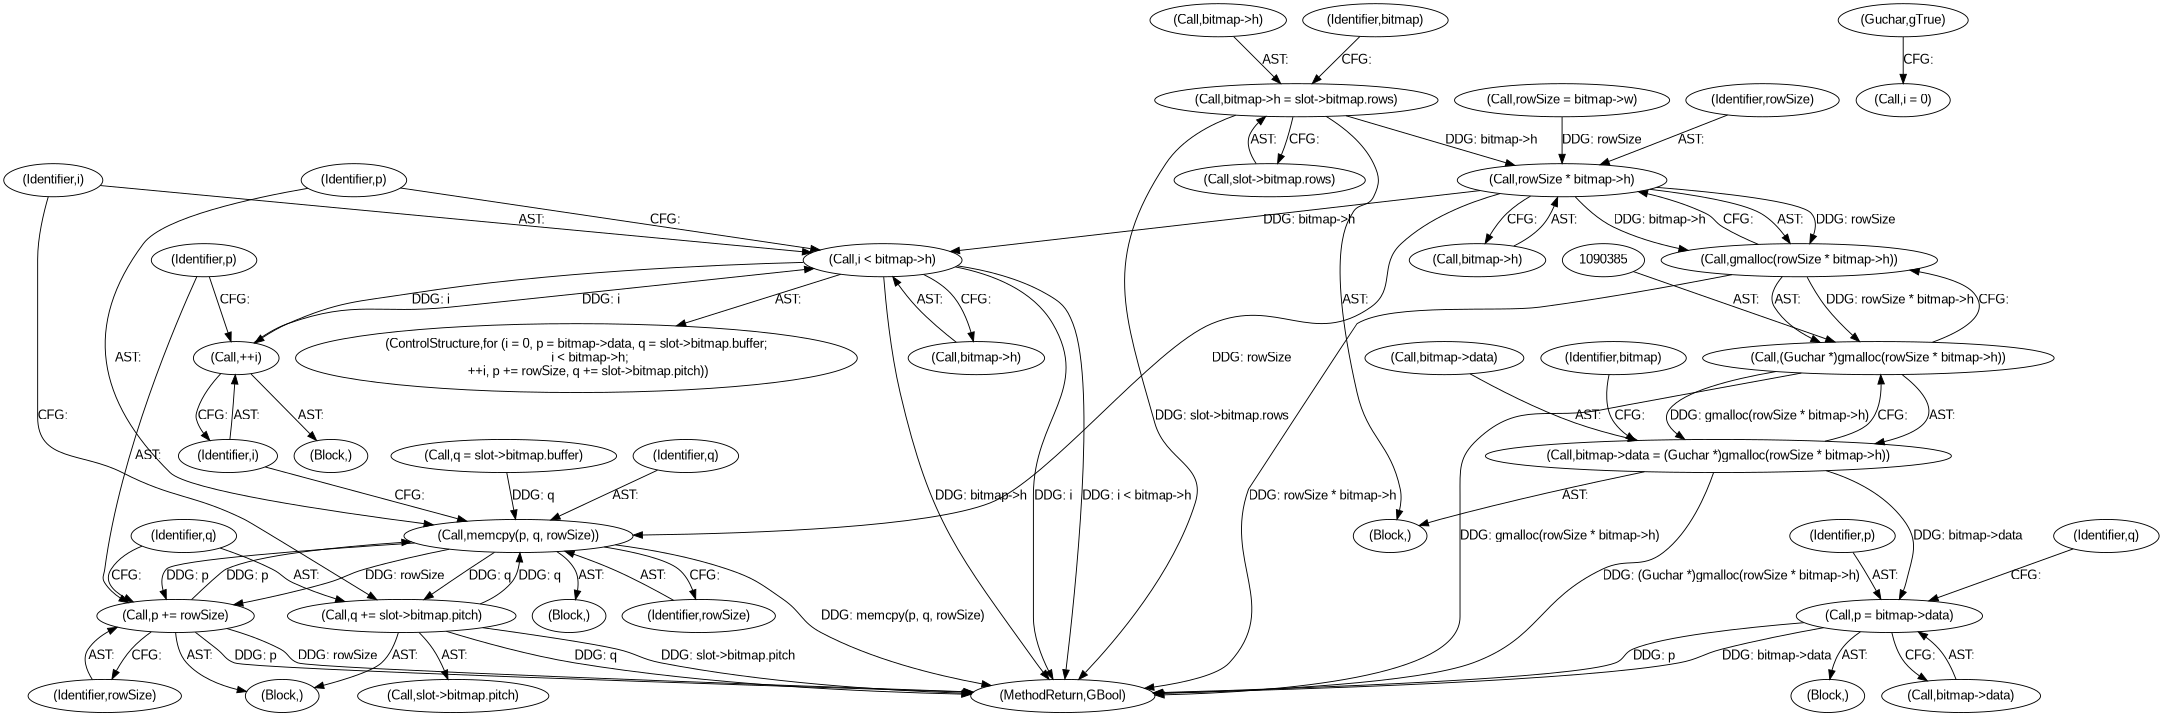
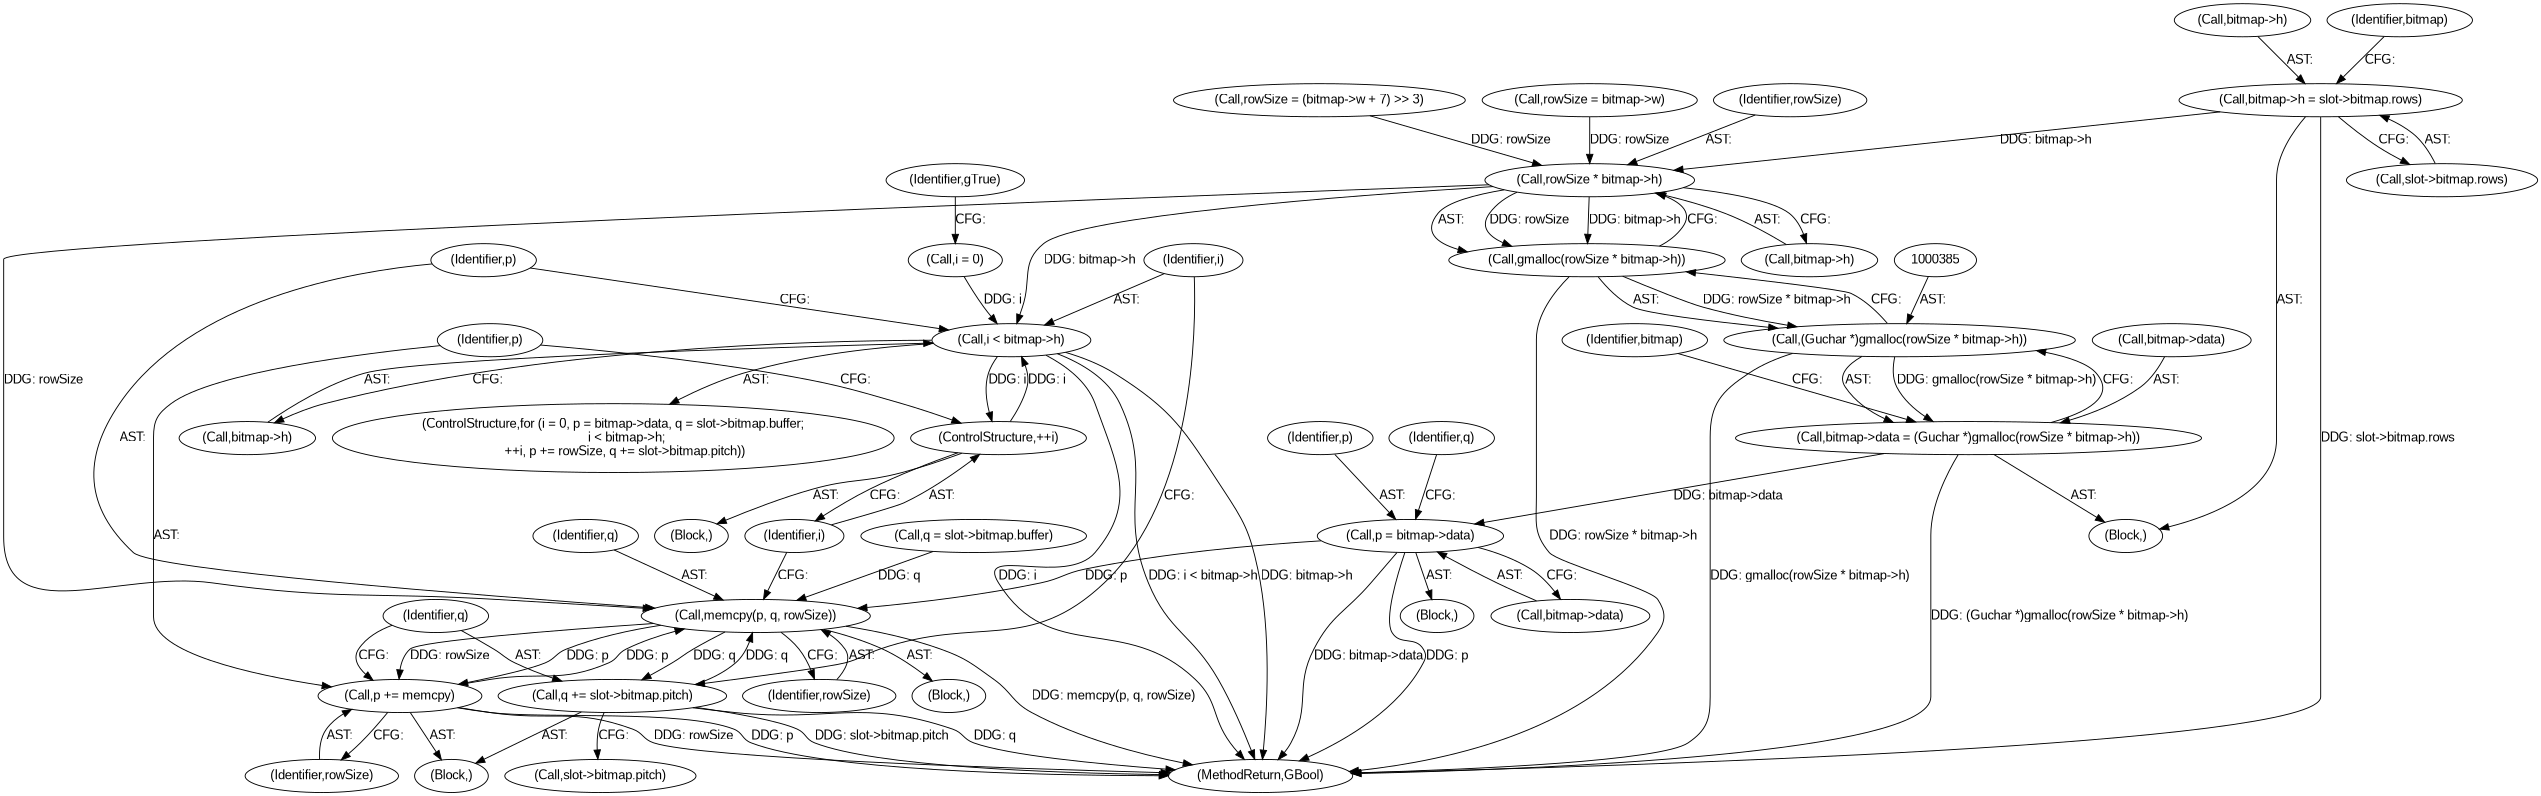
(1903, 20) -> (955, 180)
none -> (1319, 100)
(1603, 260) -> (1935, 260)
none -> (977, 297)
(236, 358) -> (999, 438)
none -> (1093, 568)
(176, 616) -> (400, 696)
(456, 656) -> (616, 736)
